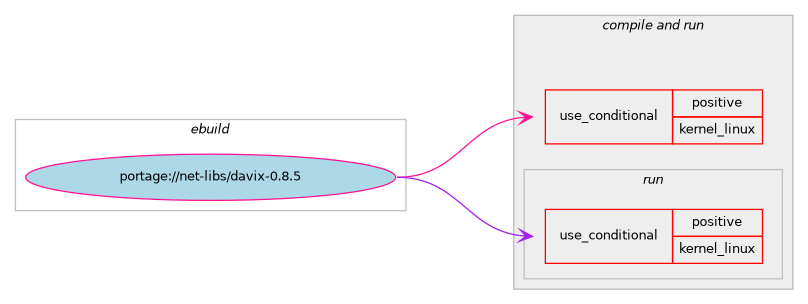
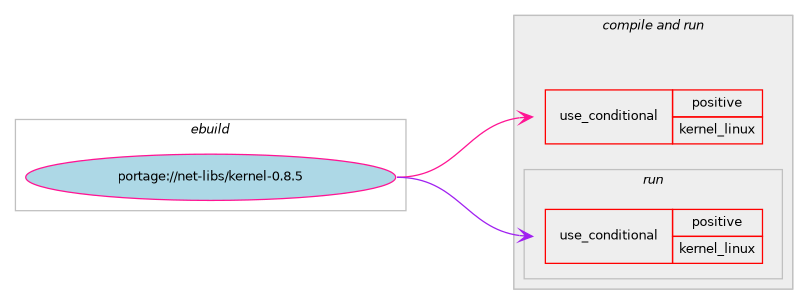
(211, 177) -> (211, 177)
